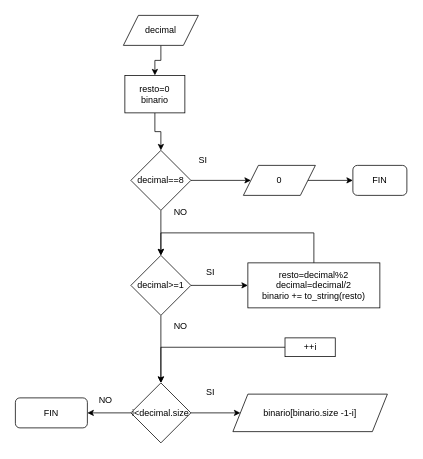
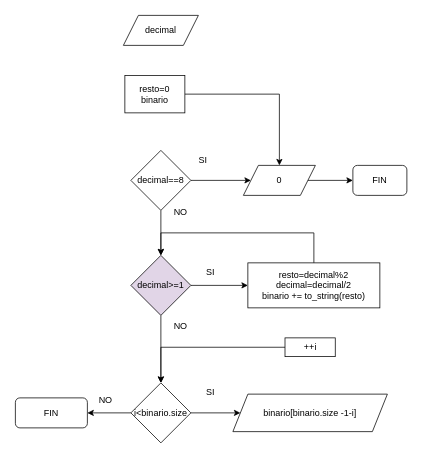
(155, 60) -> none
(158, 132) -> (279, 125)
(161, 285) -> (161, 285)
(161, 413) -> (161, 413)
